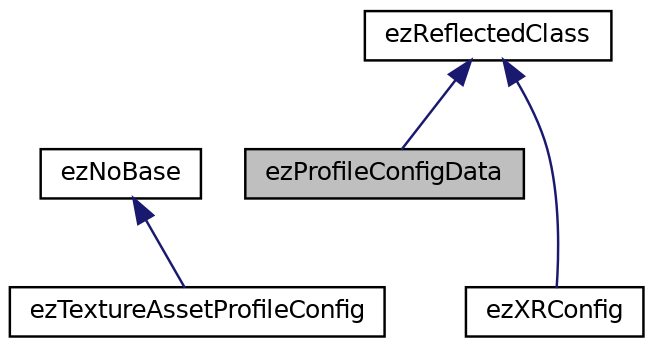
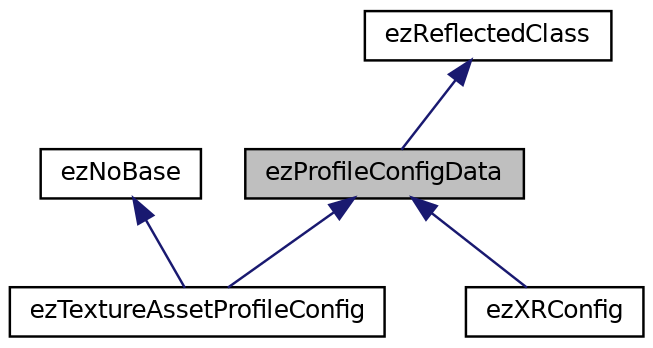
(554, 181) -> (479, 250)
none -> (281, 250)
